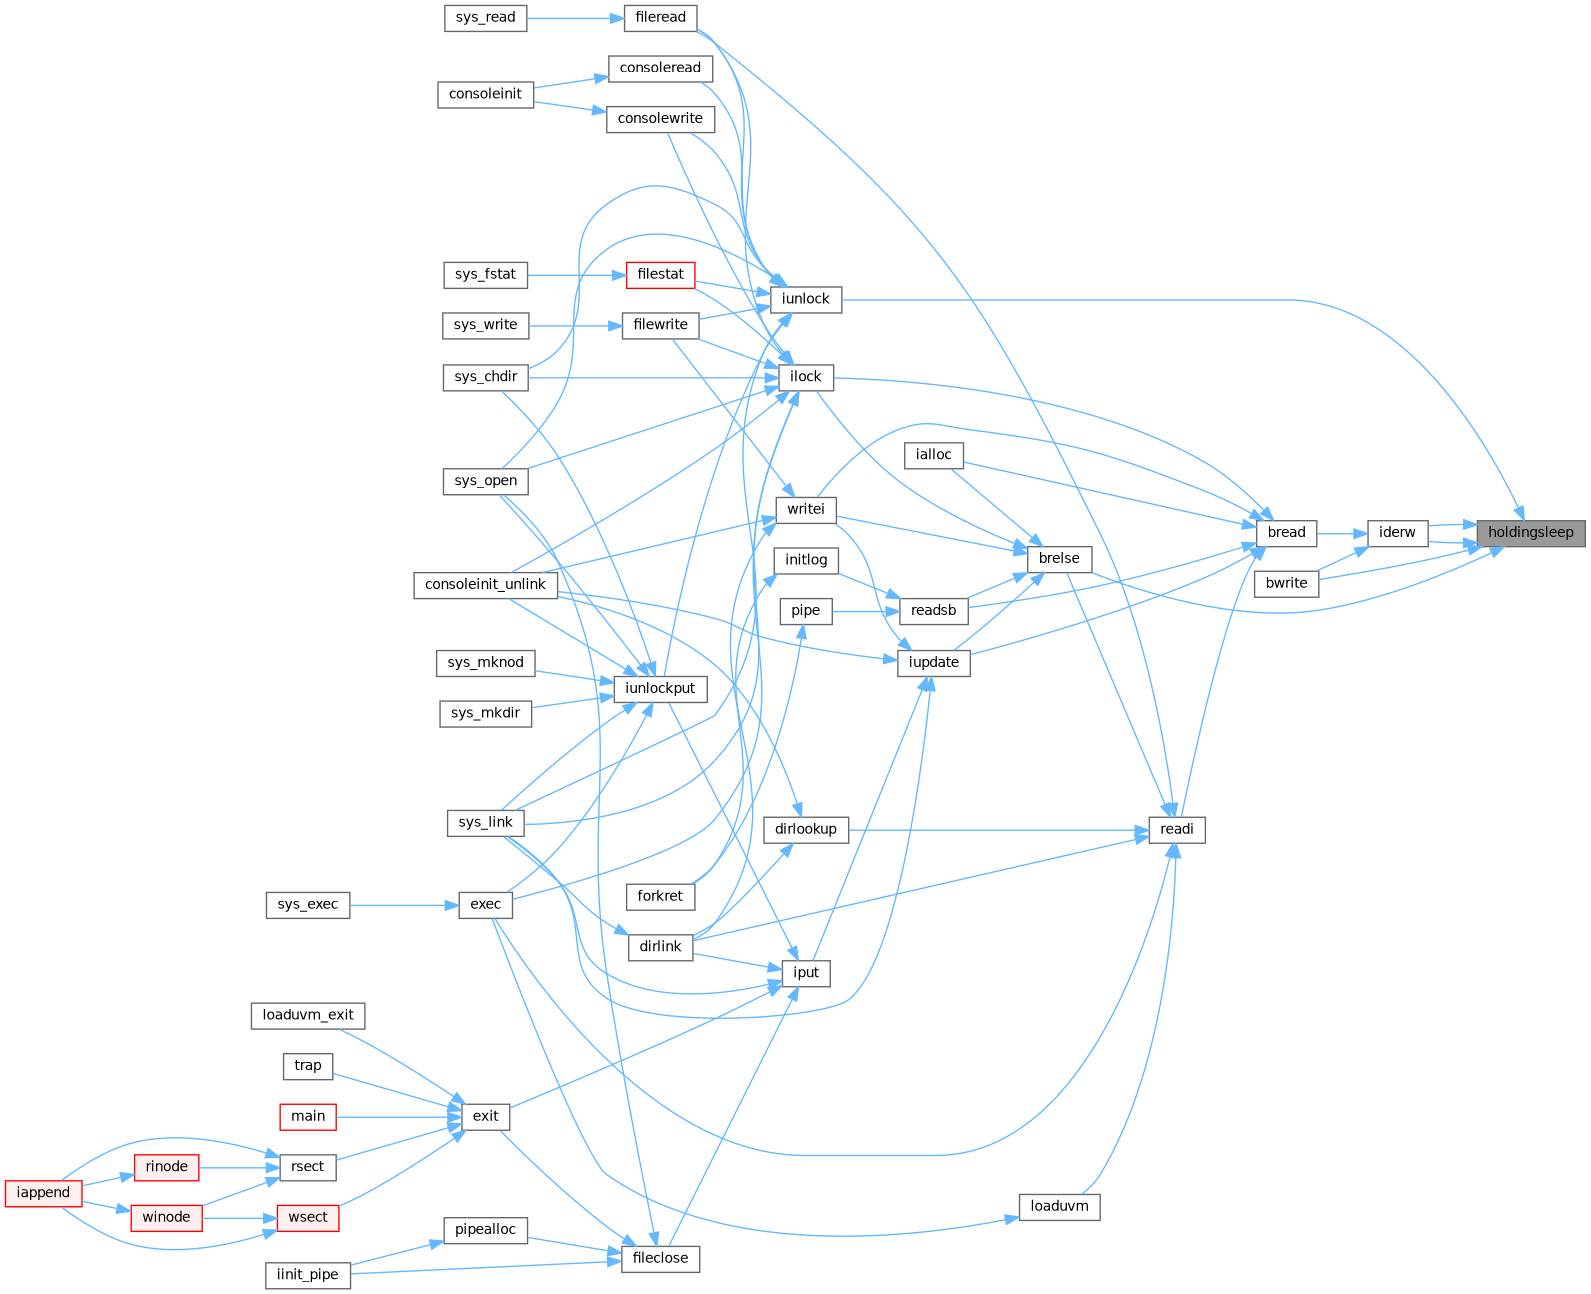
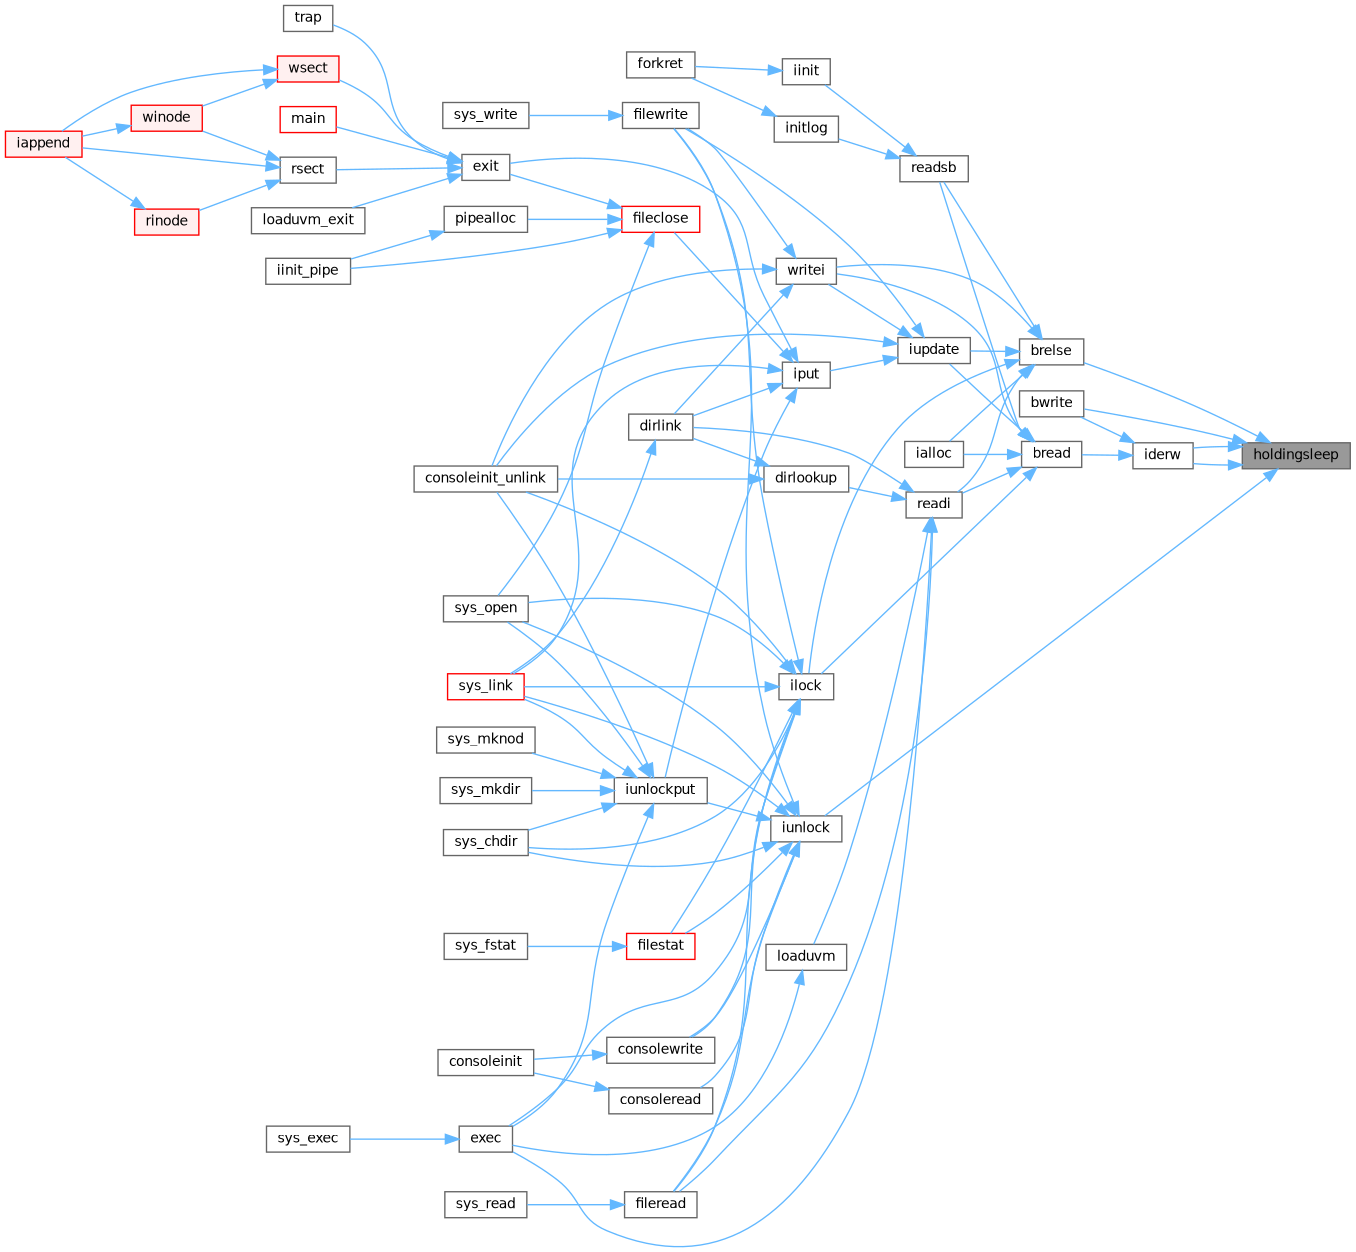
(806, 612) -> (806, 72)
(1116, 689) -> (994, 436)
(486, 823) -> (486, 687)
(809, 1011) -> (812, 214)
(661, 1259) -> (661, 219)
